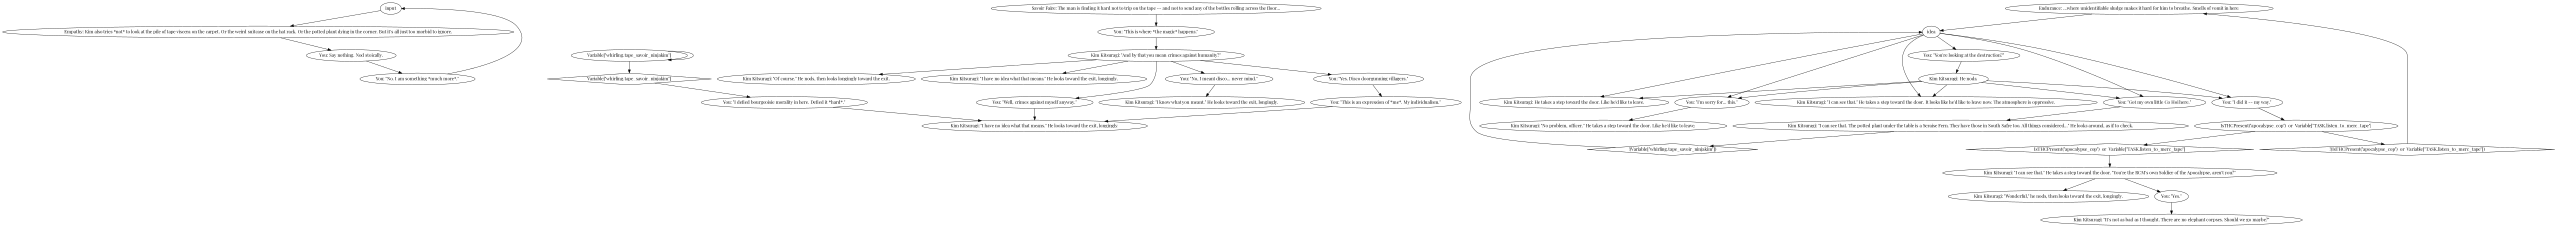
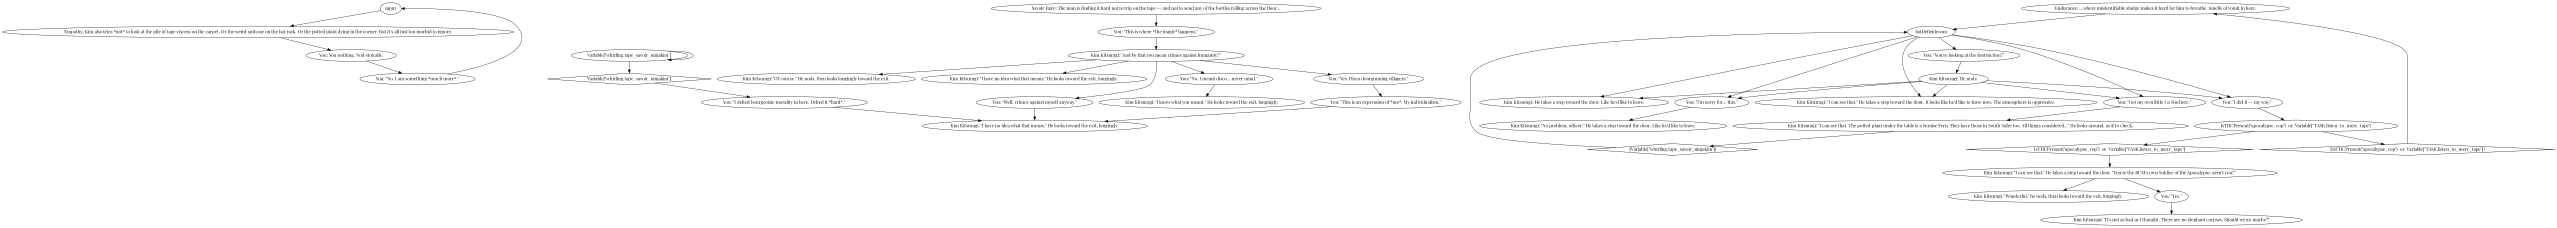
(1931, 32) -> (1931, 32)
(351, 55) -> (351, 55)
